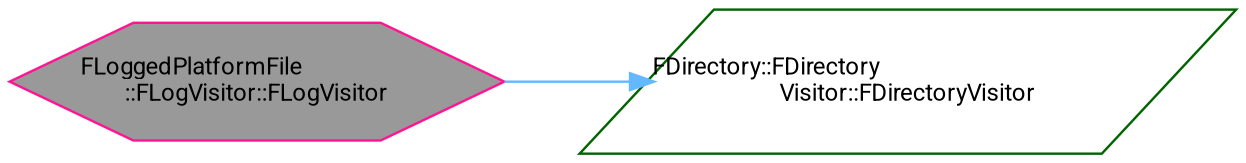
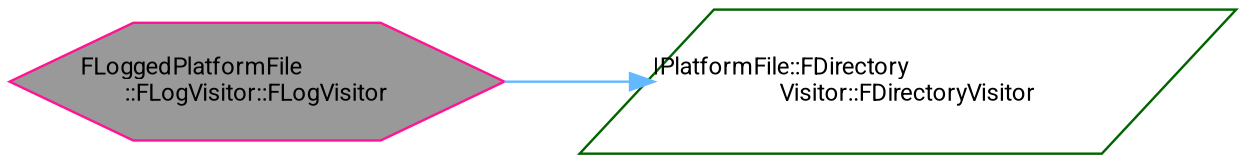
(908, 82) -> (908, 82)
